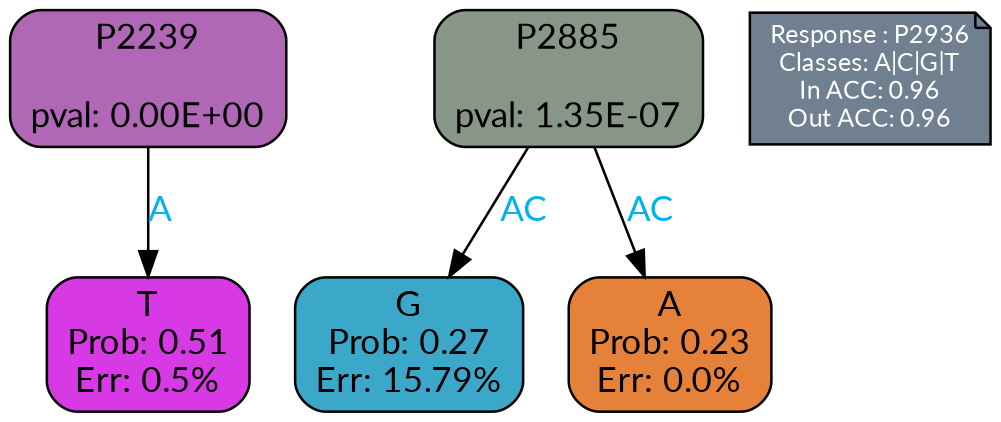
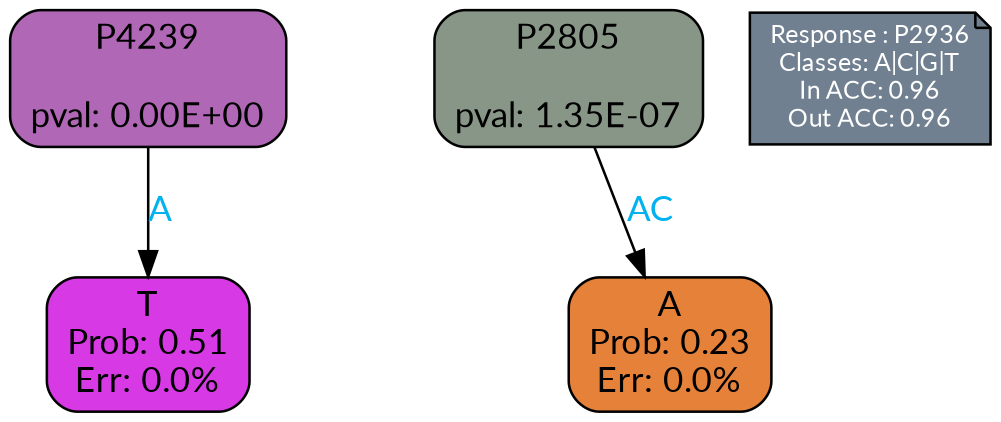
(148, 79) -> (148, 79)
(569, 79) -> (569, 79)
(148, 345) -> (148, 345)
(409, 345) -> none
